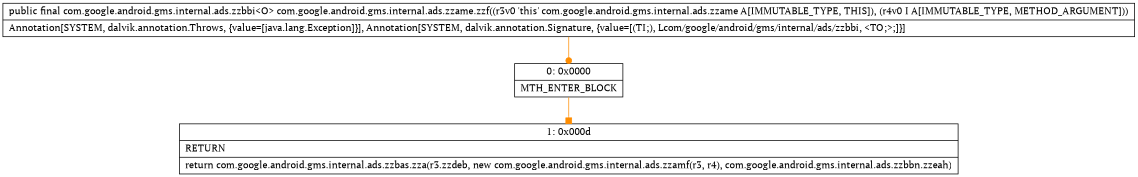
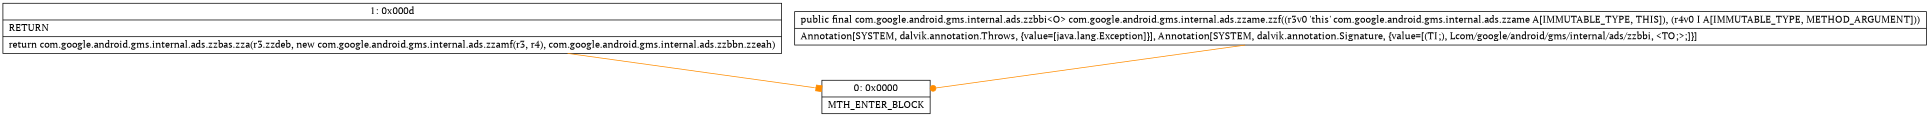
(569, 107) -> (691, 71)
